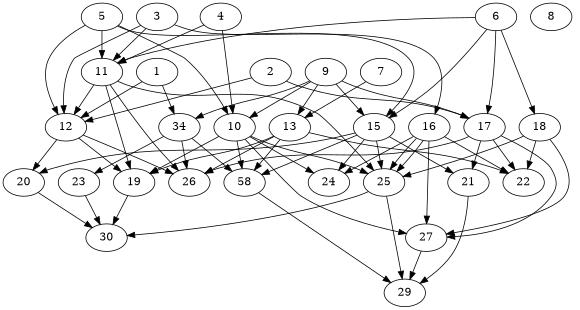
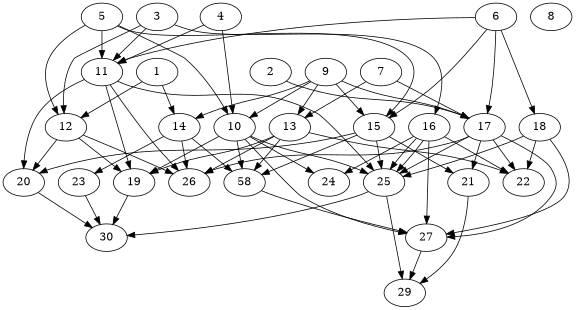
(86, 96) -> (41, 110)
none -> (429, 98)
(160, 102) -> none
(179, 127) -> (179, 127)
none -> (444, 150)
(354, 152) -> none
(321, 235) -> (302, 205)
